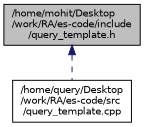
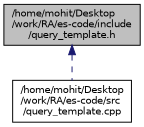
(72, 101) -> (72, 101)
